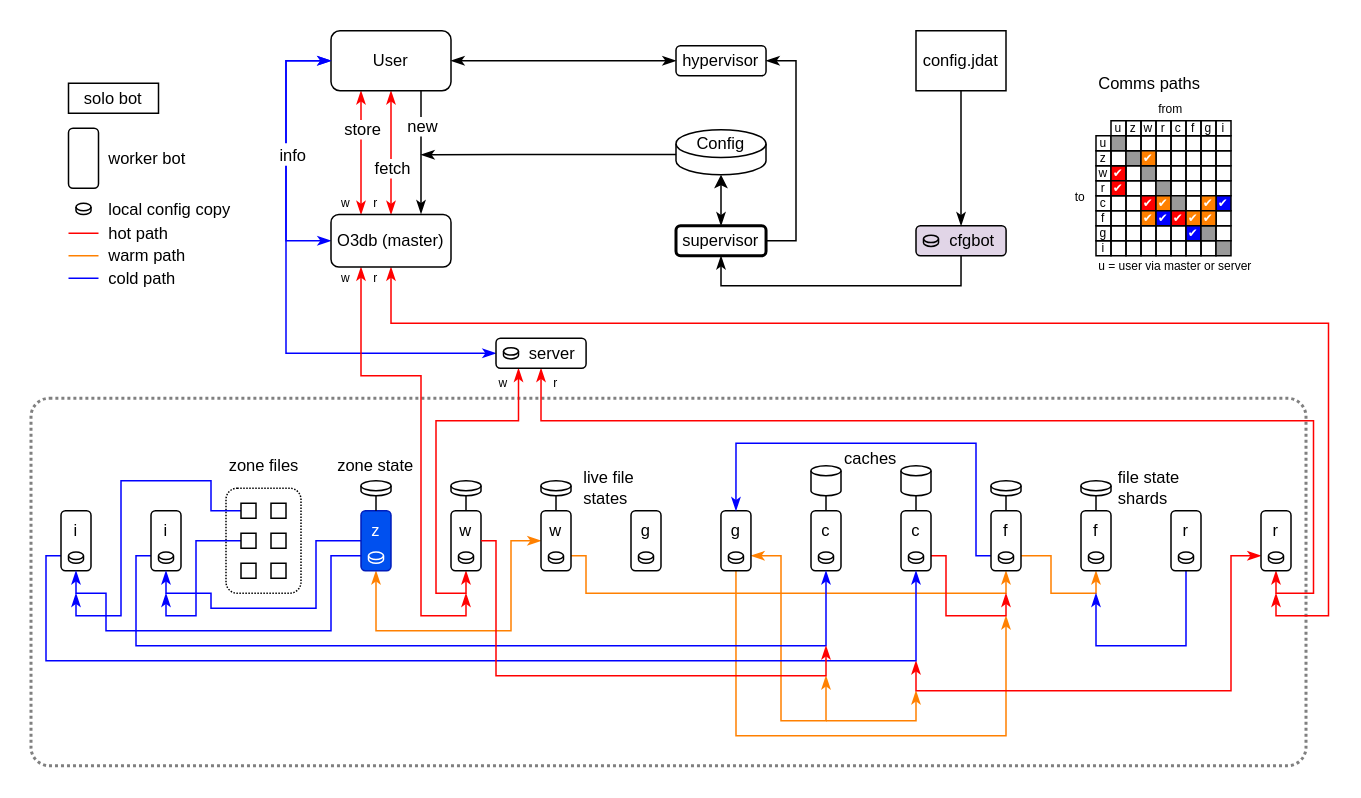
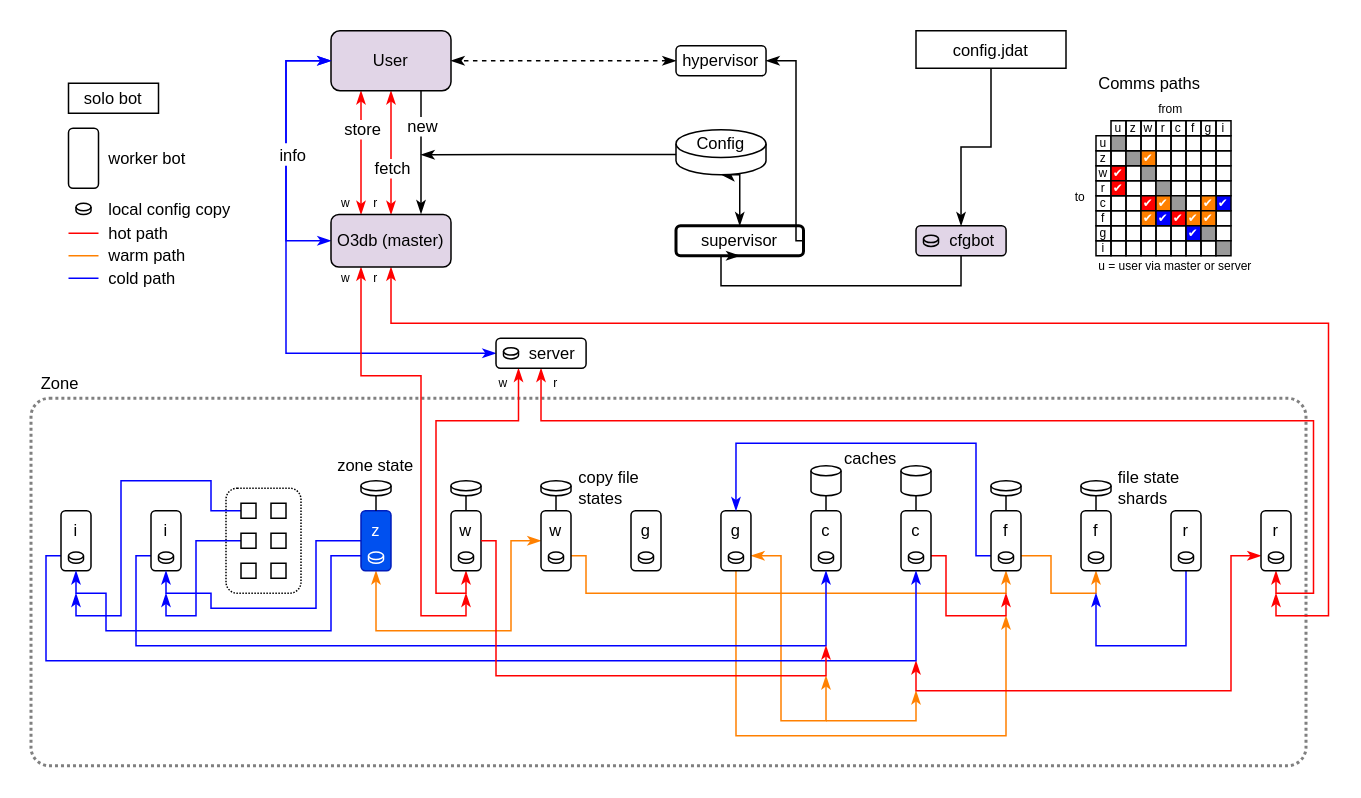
(391, 61) -> (391, 61)
(562, 61) -> (562, 61)
(961, 61) -> (991, 50)
(391, 241) -> (391, 241)
(721, 241) -> (740, 241)
none -> (83, 383)
(263, 466) -> none
(609, 488) -> (609, 488)
